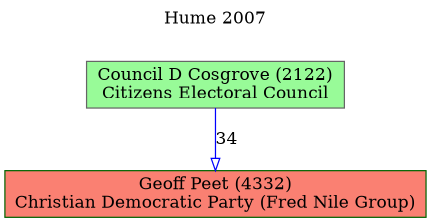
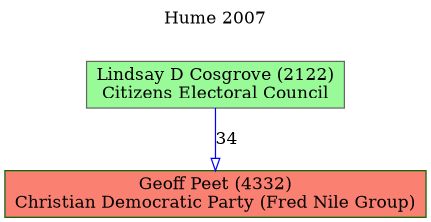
(215, 85) -> (215, 85)
